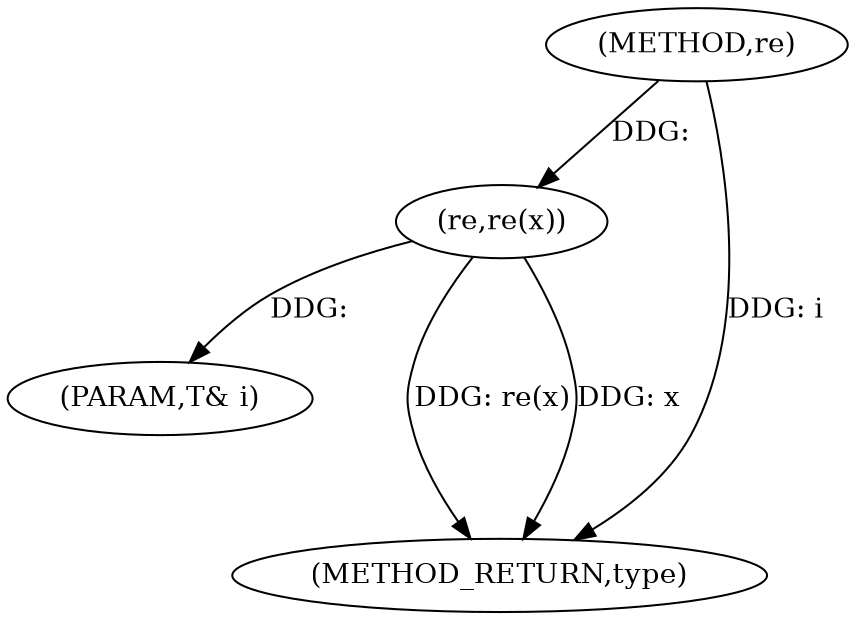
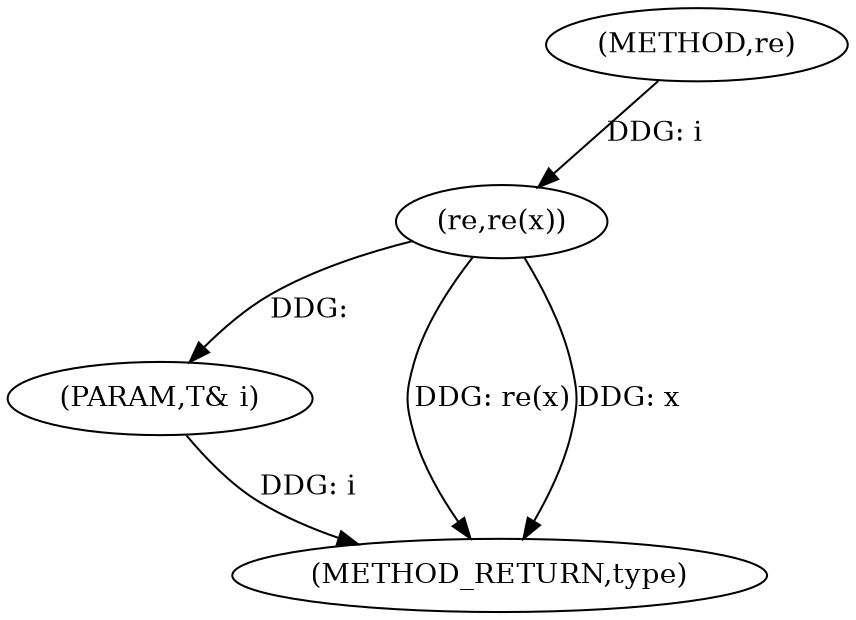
(655, 133) -> (655, 133)
(724, 329) -> (254, 499)
